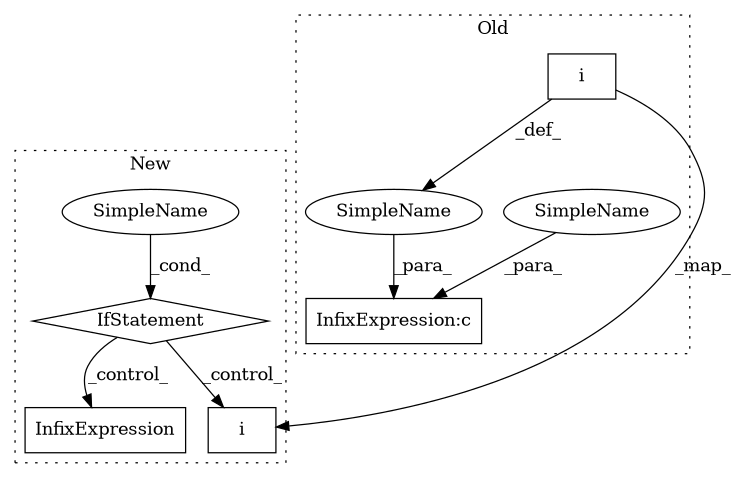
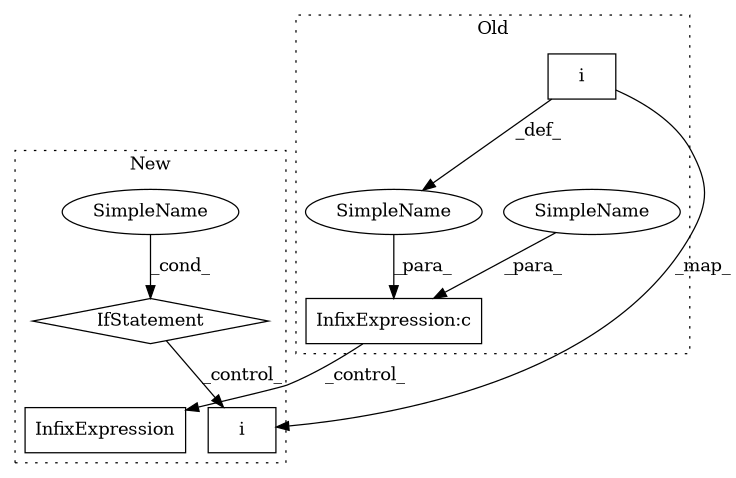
(91, 361) -> (276, 388)
